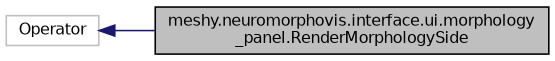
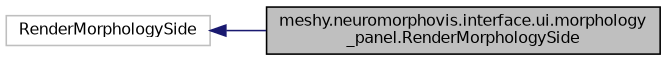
(53, 31) -> (108, 31)
